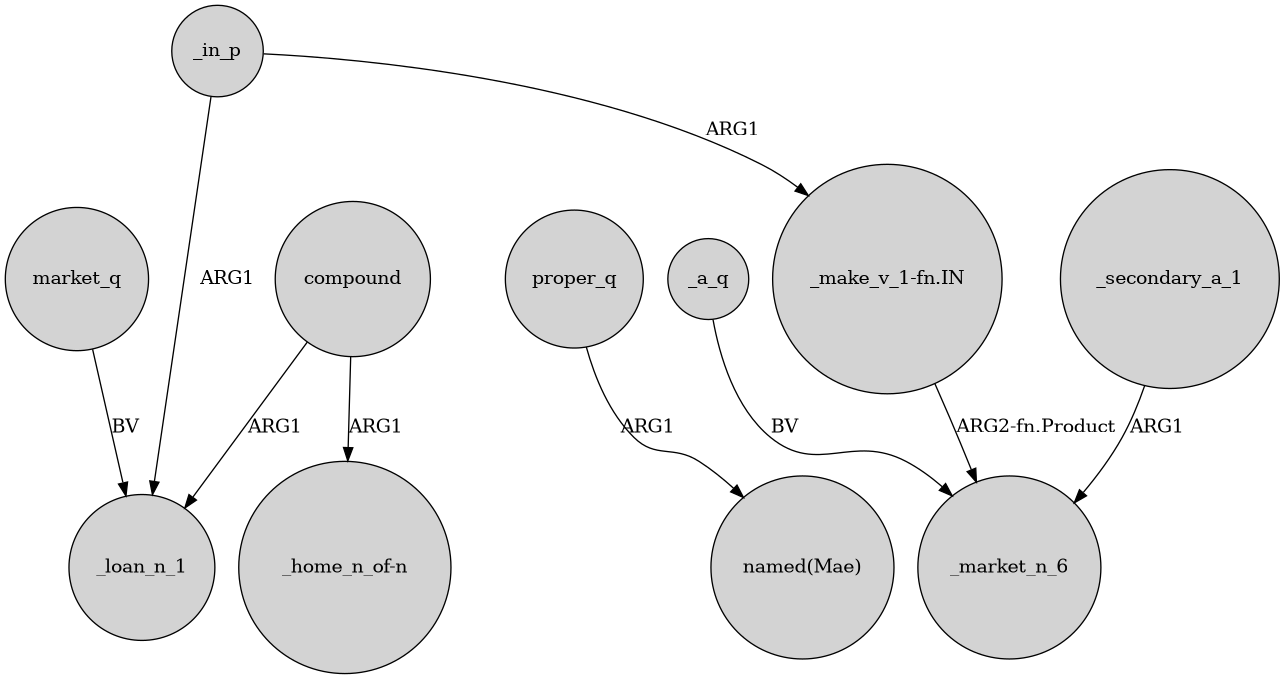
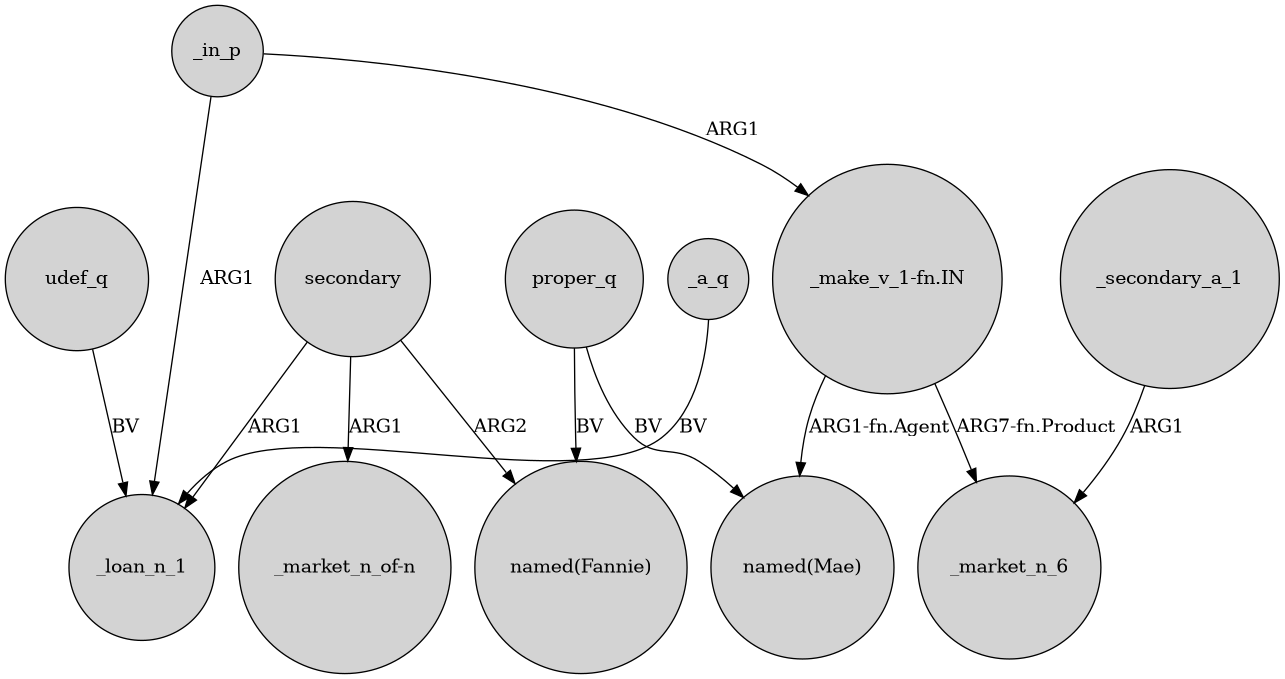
(77, 279) -> (77, 279)
(353, 279) -> (353, 279)
none -> (809, 418)
(648, 428) -> (648, 428)
(1037, 428) -> (1037, 428)
(793, 450) -> (469, 457)
(345, 567) -> (345, 567)
none -> (581, 567)
